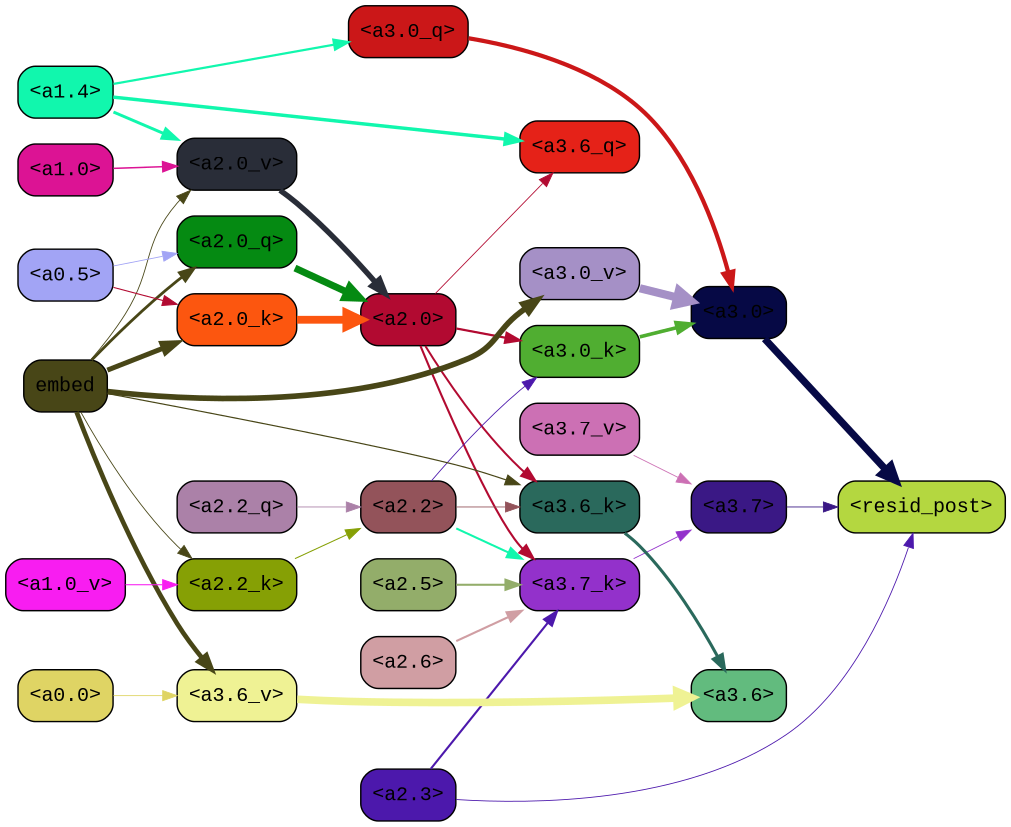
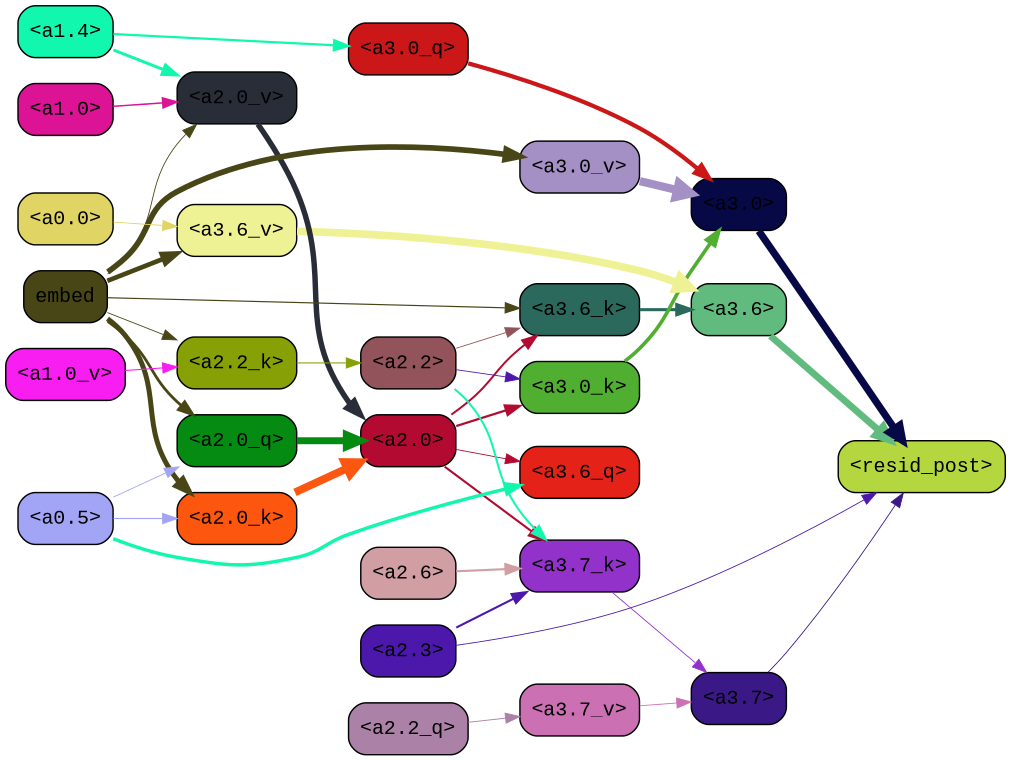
(309, 118) -> (313, 552)
(146, 296) -> (138, 518)
none -> (825, 383)
(321, 507) -> (487, 720)
(408, 585) -> none
